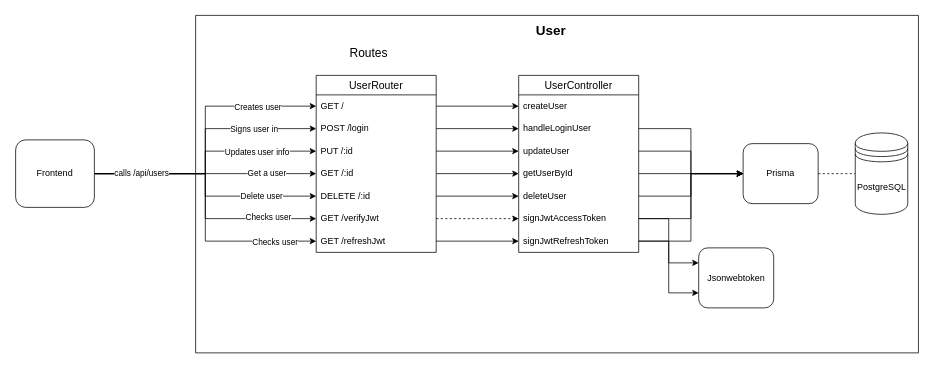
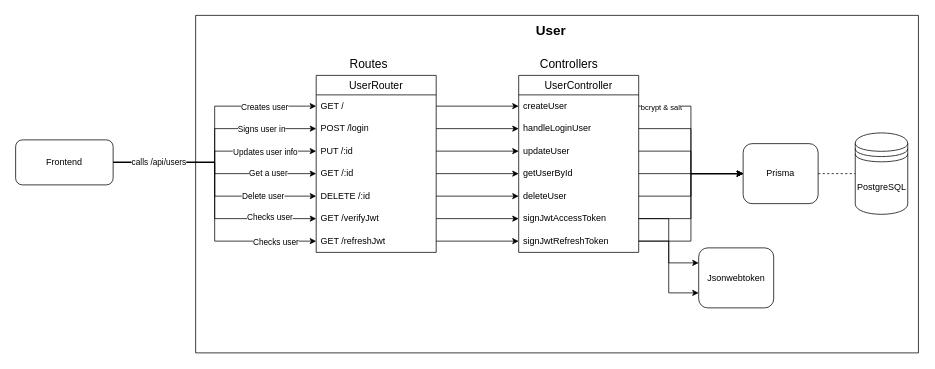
(368, 53) -> (368, 64)
none -> (569, 64)
none -> (676, 106)
(55, 174) -> (64, 162)
(475, 219) -> (475, 219)
